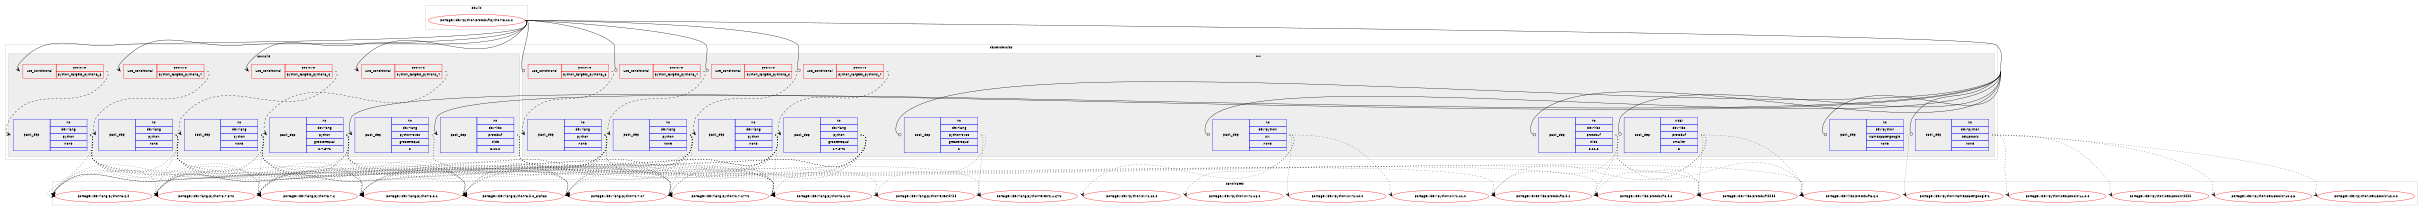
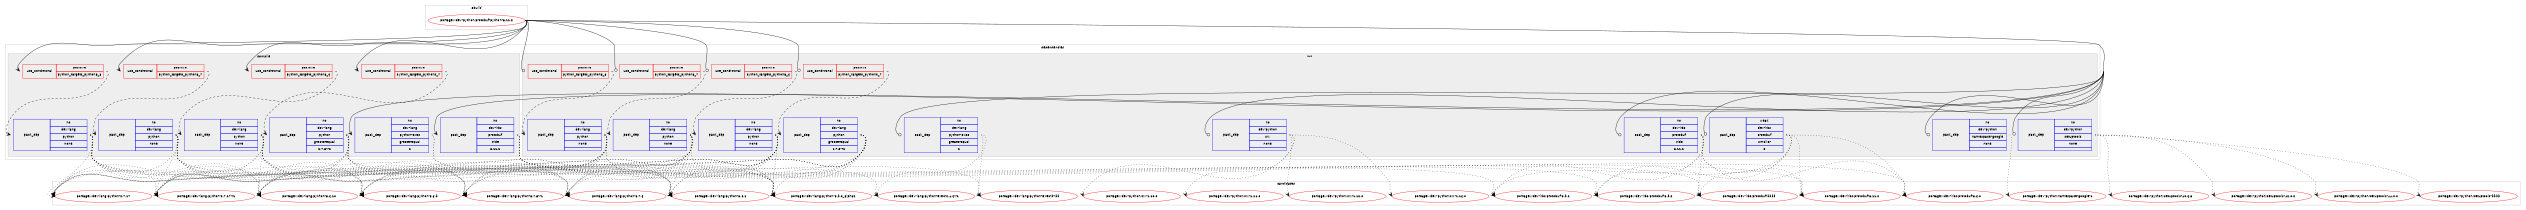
(1543, 196) -> (1543, 196)
none -> (1852, 196)
